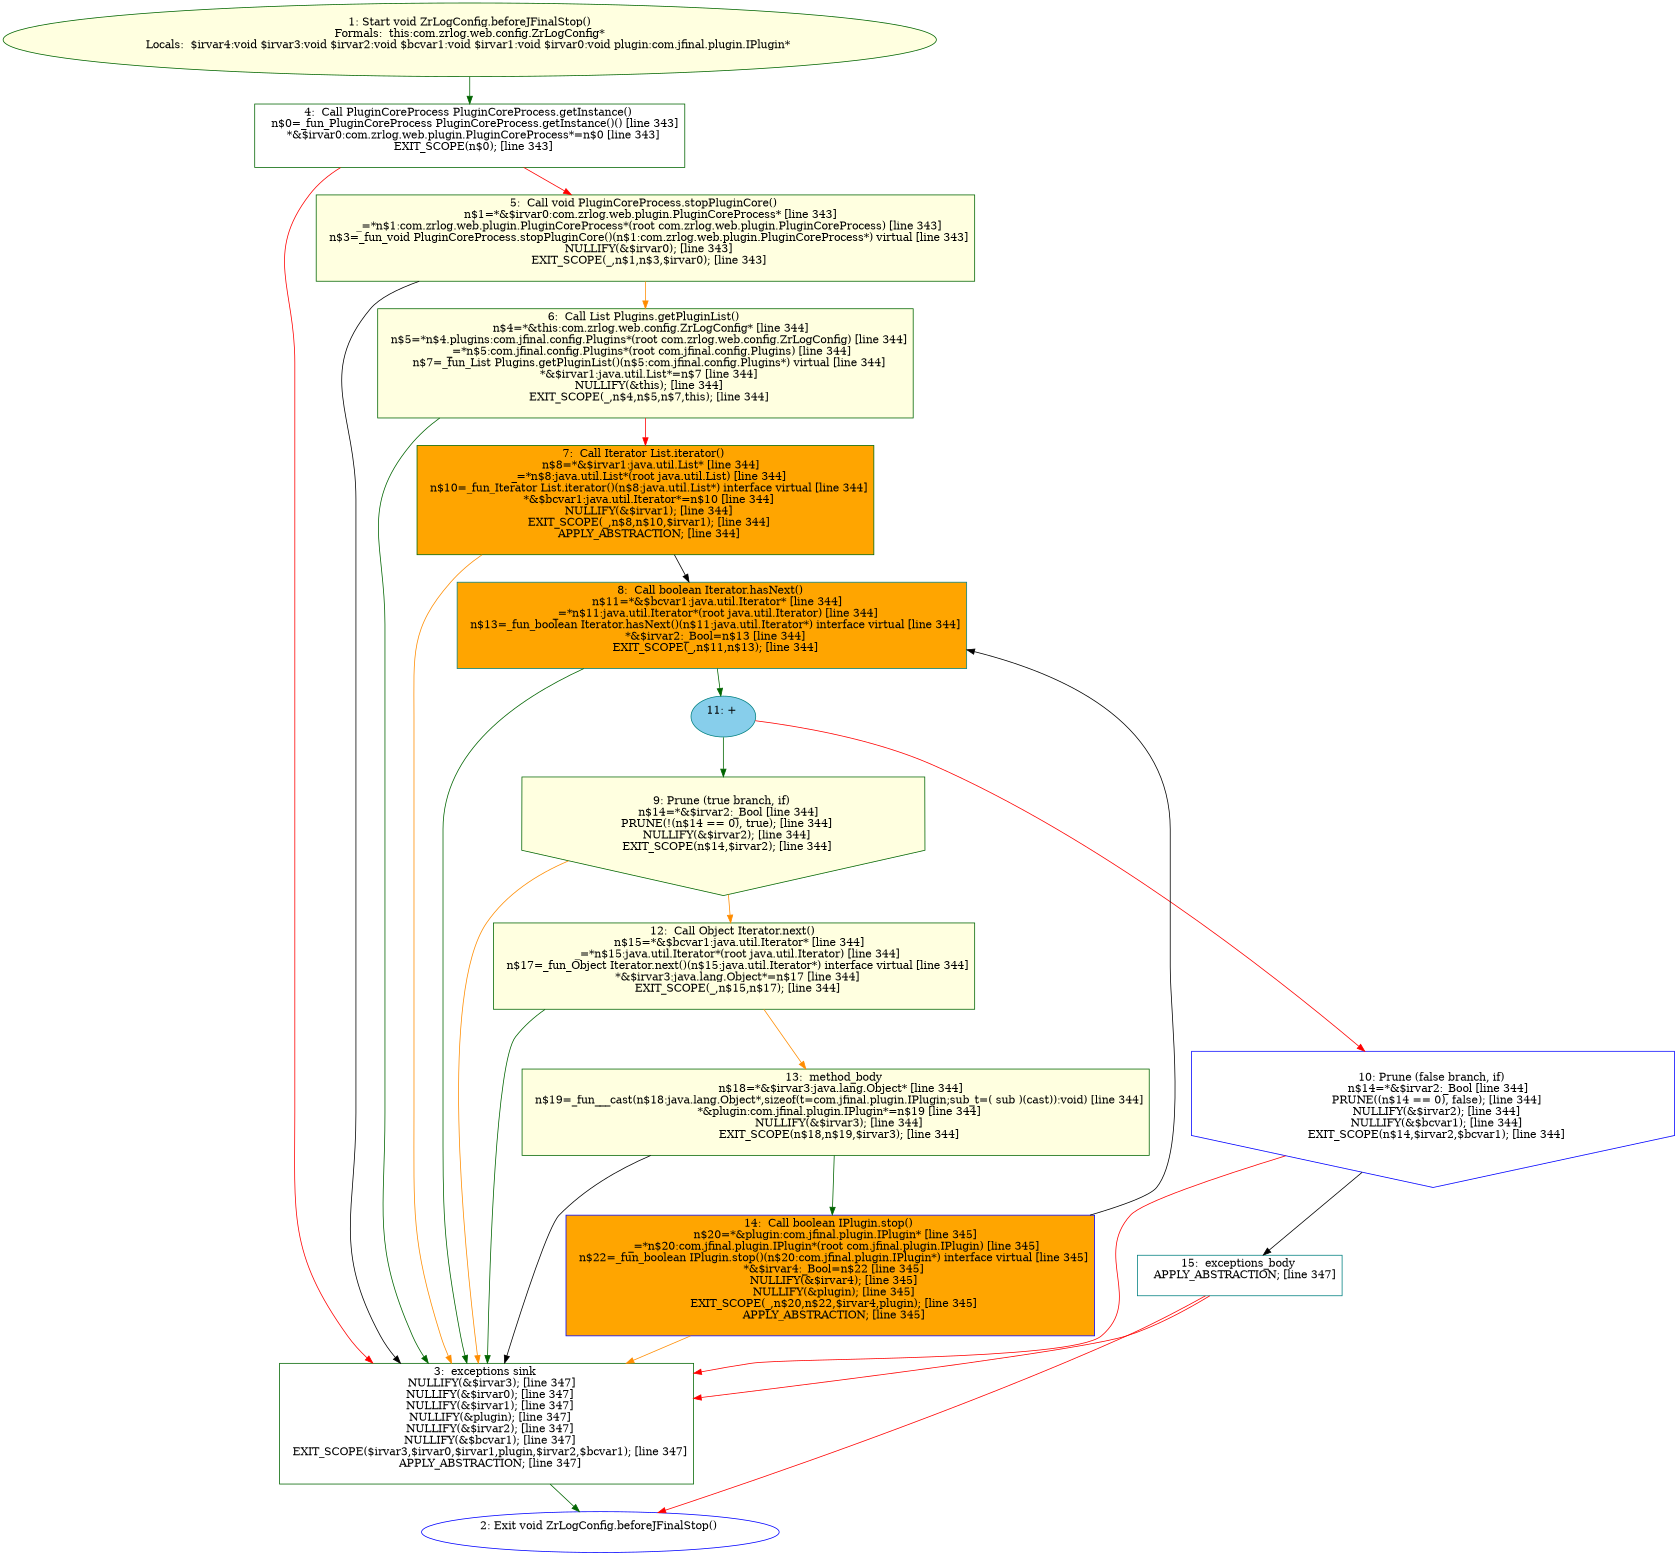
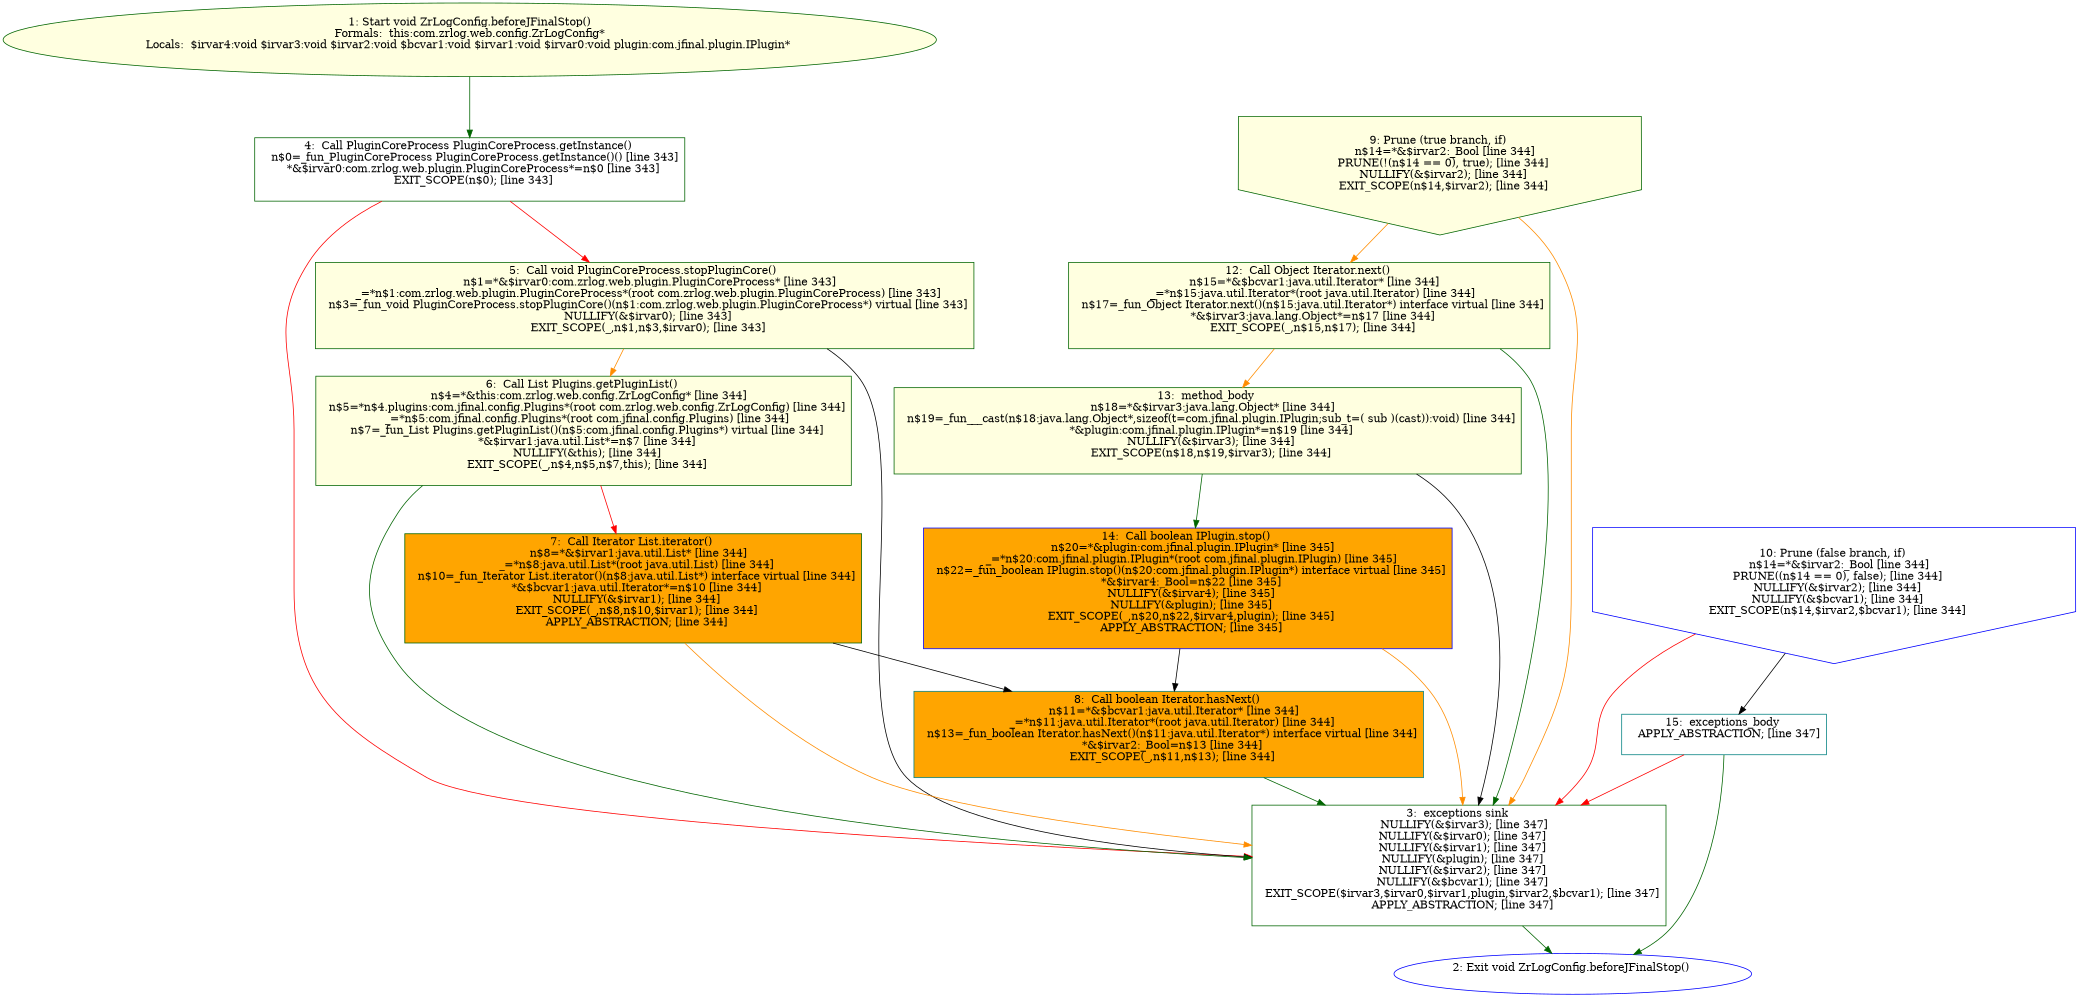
(723, 717) -> none
(939, 1413) -> (1706, 864)
